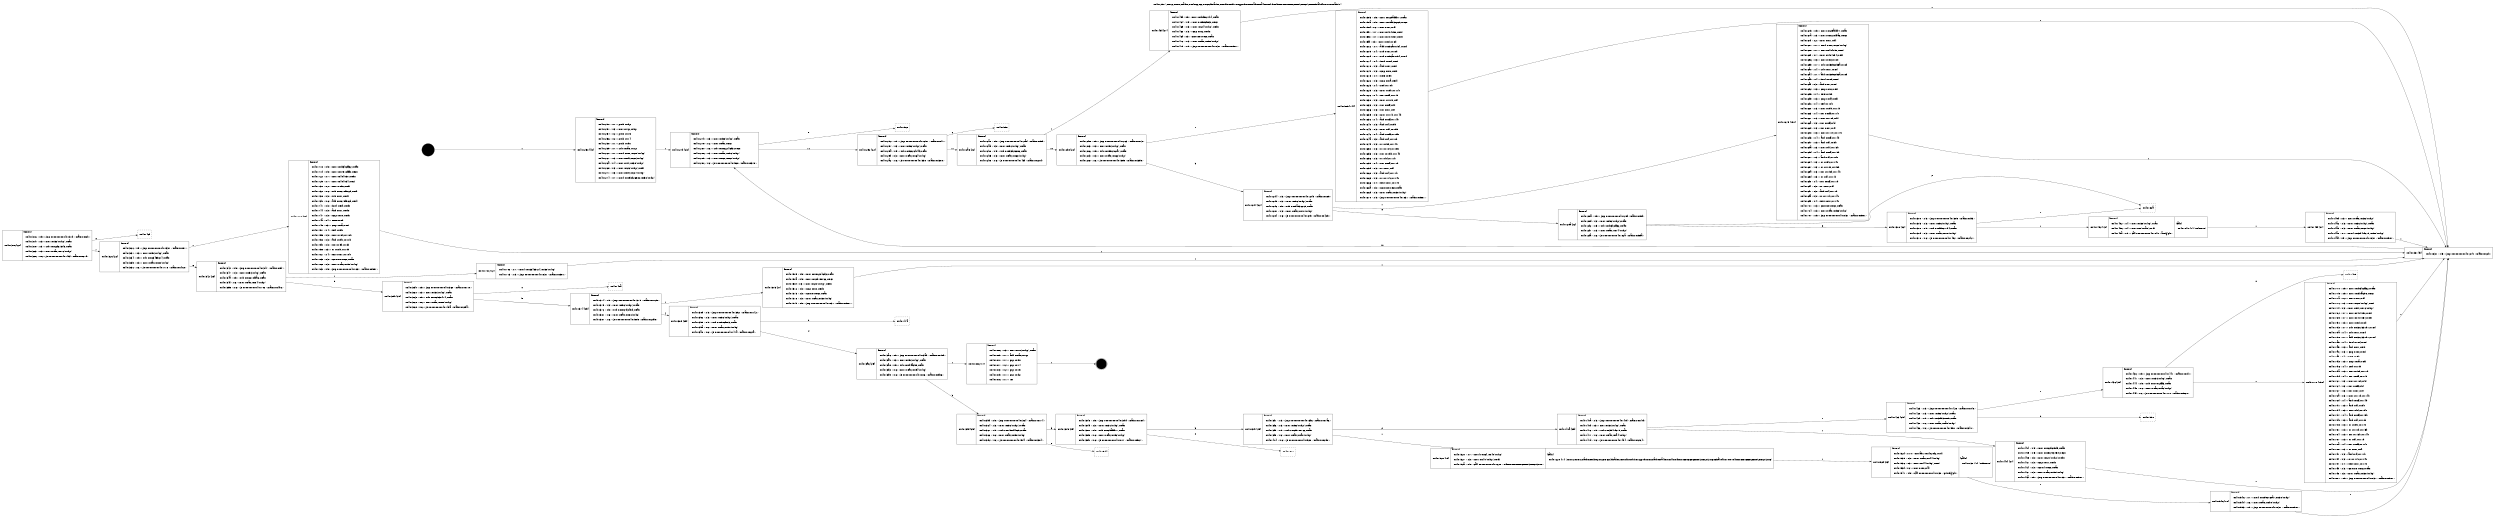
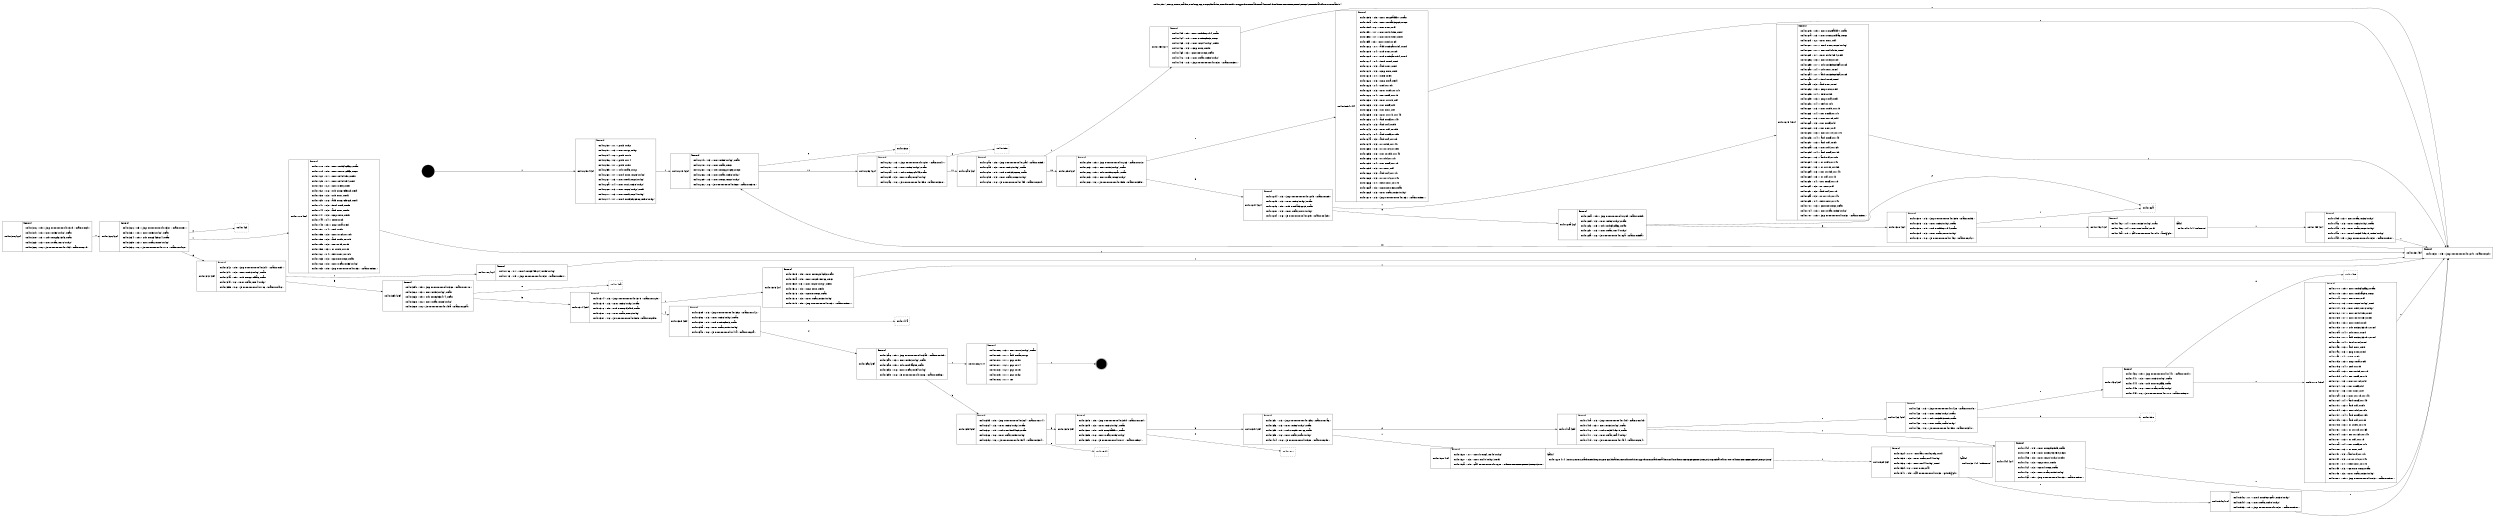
(114, 238) -> (211, 230)
